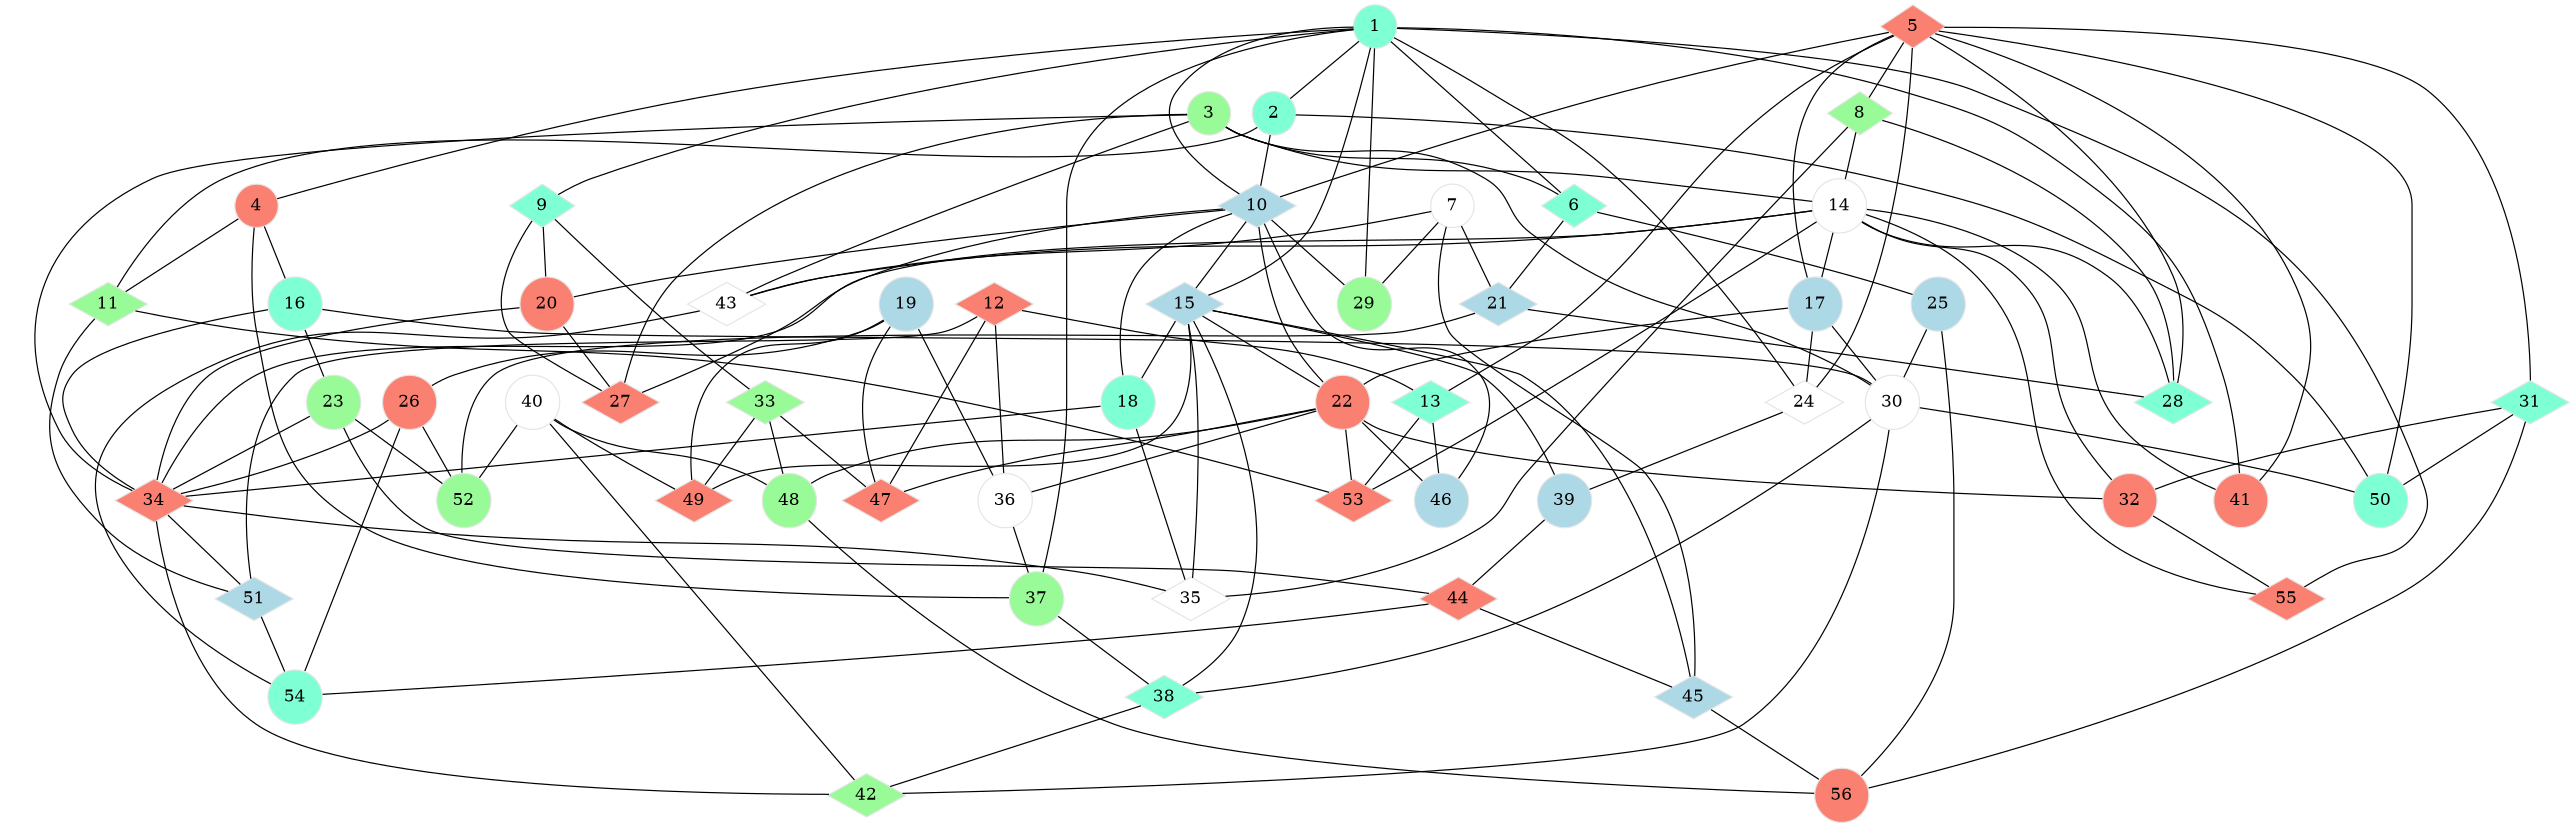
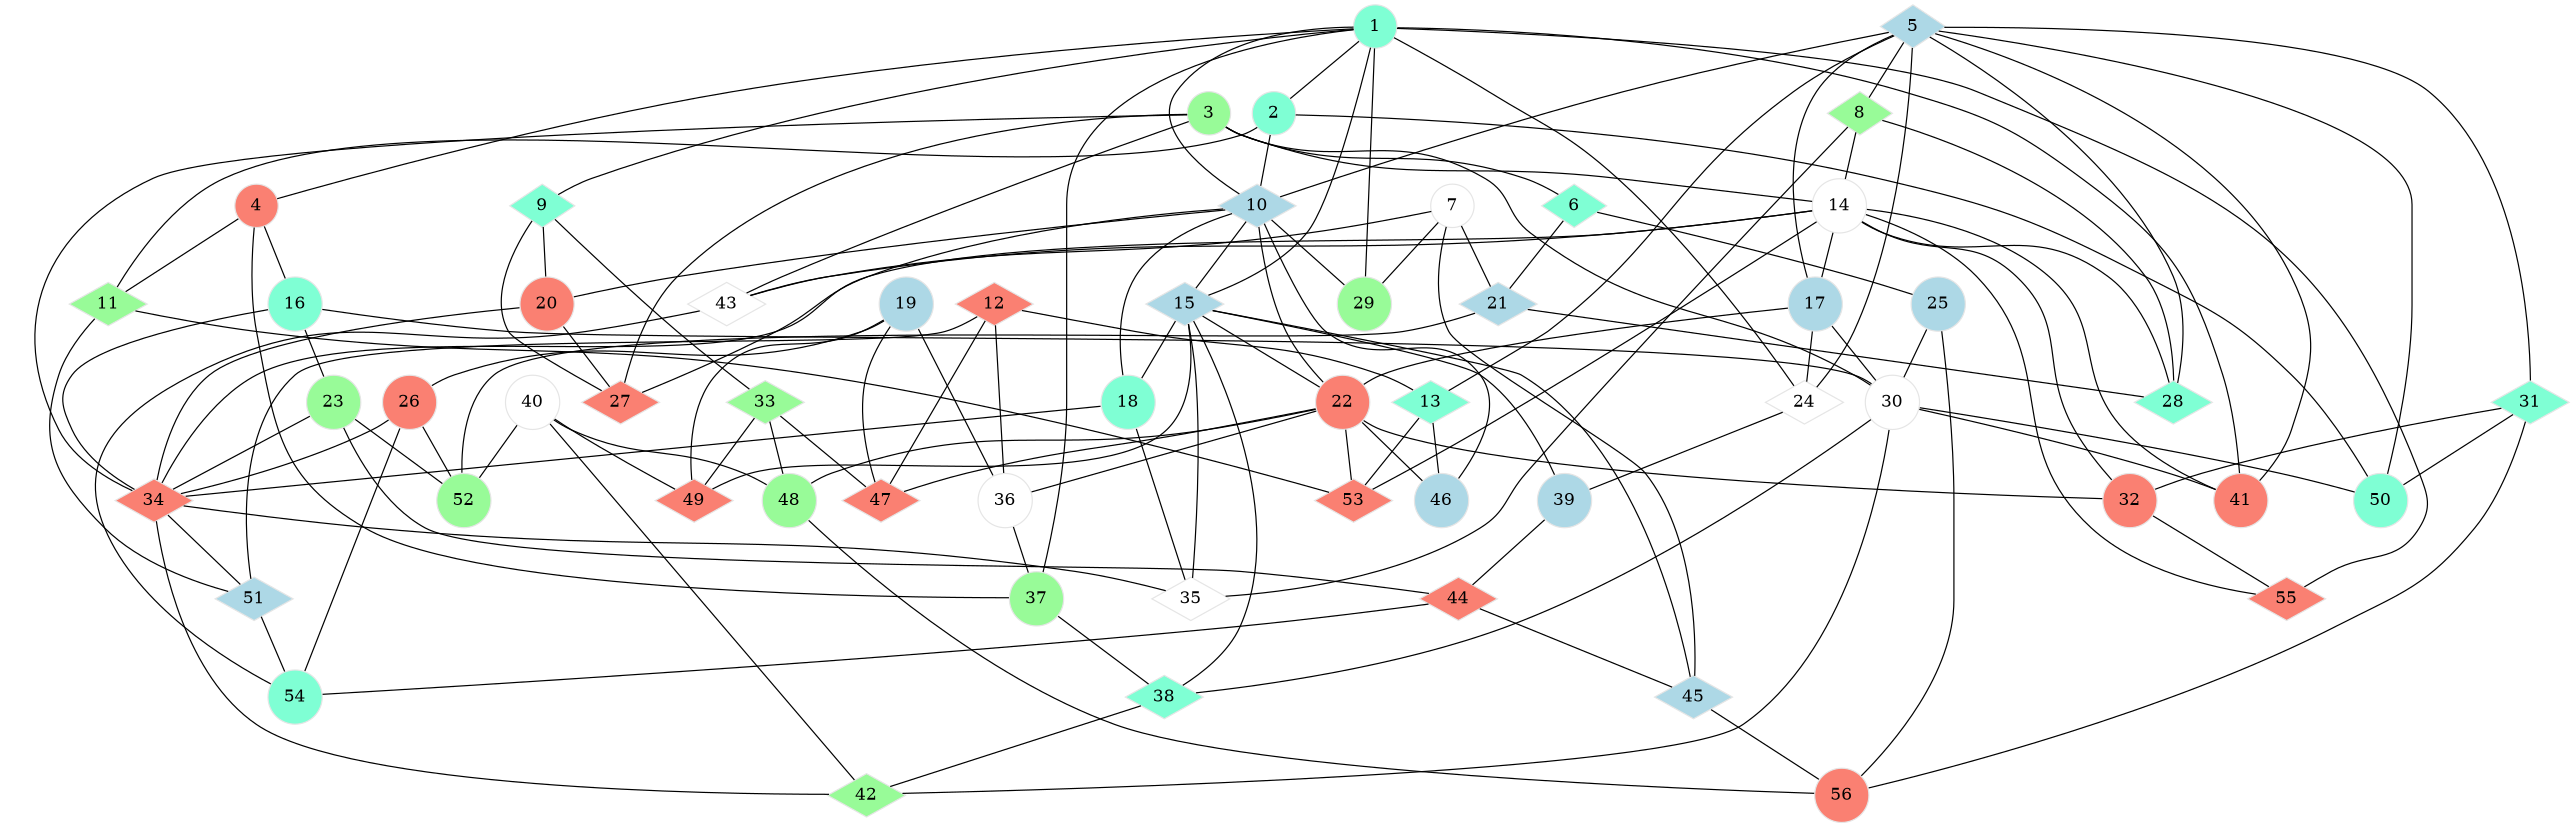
(1913, 27) -> (1913, 27)
(1472, 113) -> none
none -> (2069, 445)
